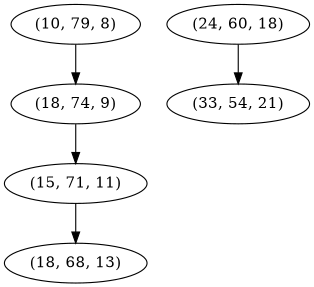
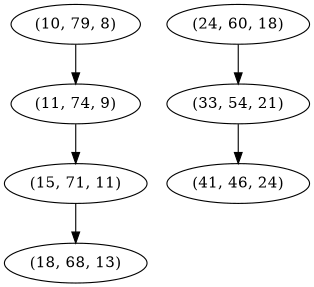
(76, 104) -> (76, 104)
none -> (238, 184)
